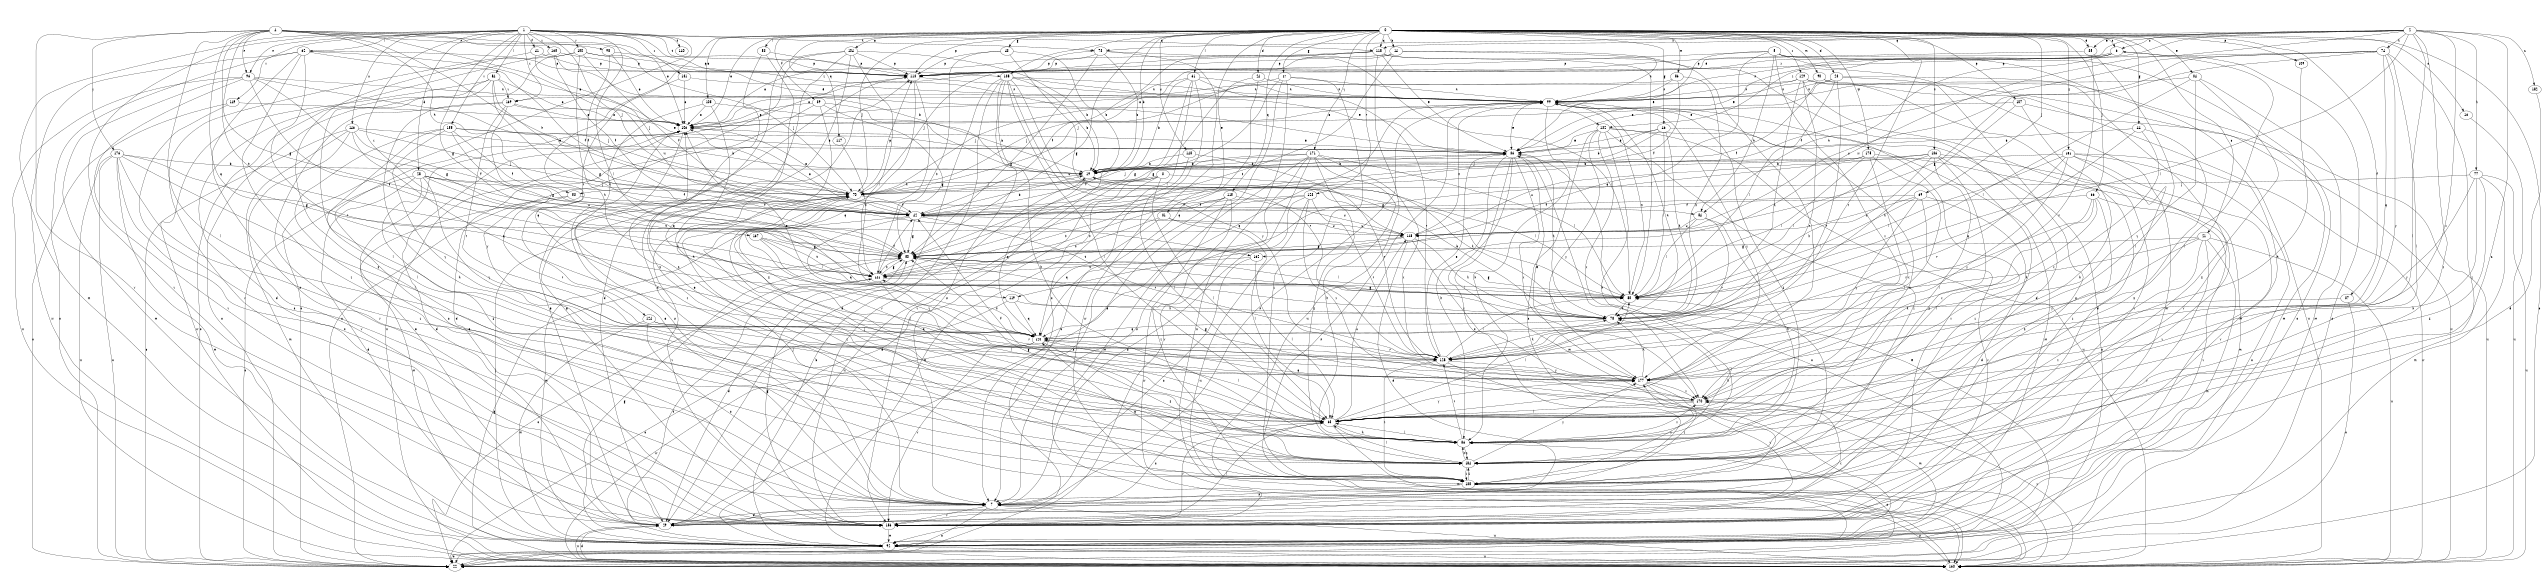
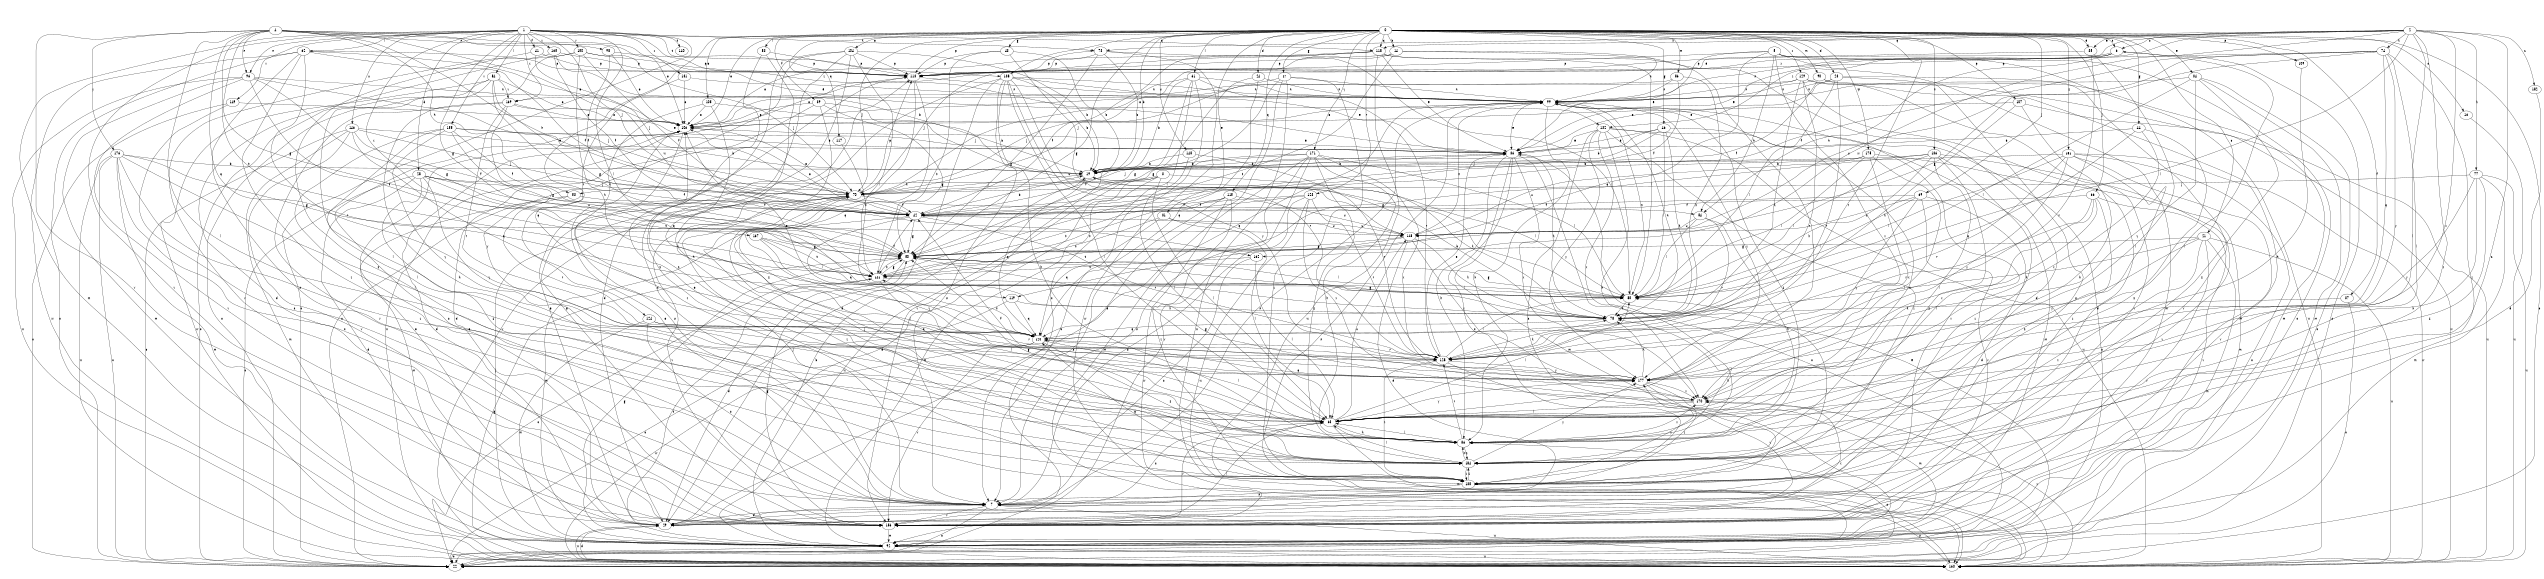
(1534, 284) -> none
(889, 303) -> (468, 528)
none -> (2003, 542)
